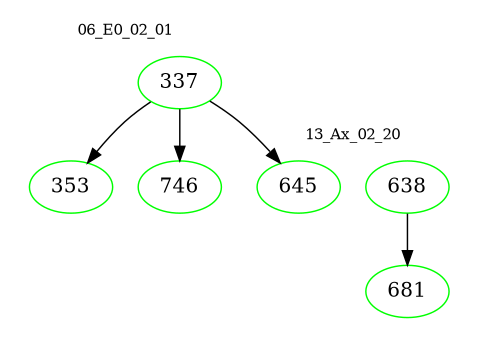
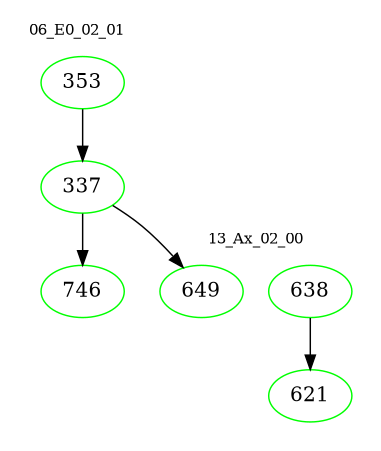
(122, 125) -> (83, 128)
(353, 136) -> (256, 240)
(299, 187) -> (202, 291)
(407, 291) -> (310, 396)
